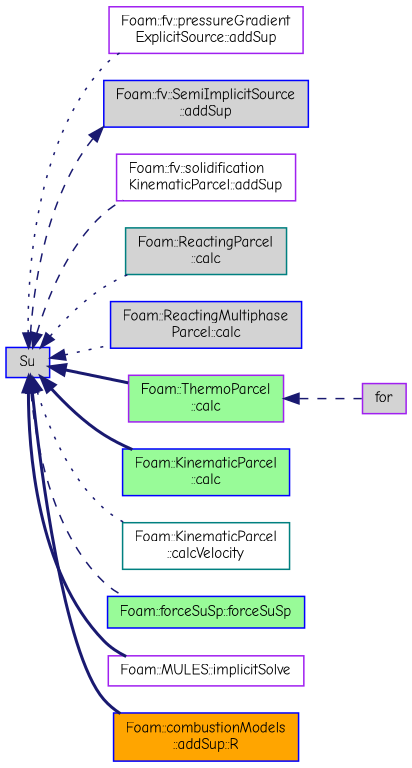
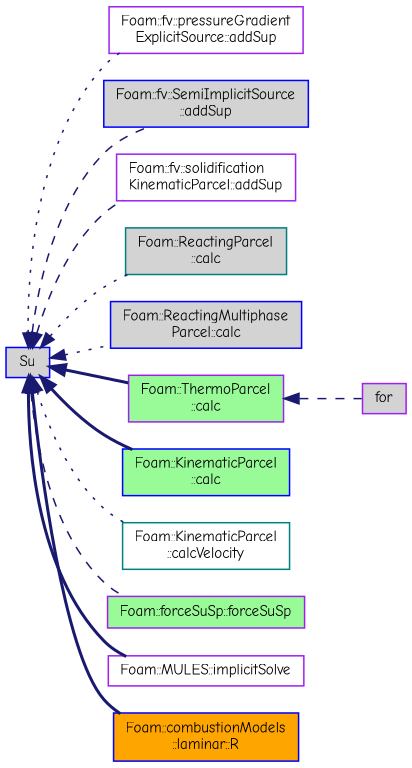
(46, 238) -> (65, 213)
(206, 612) -> (206, 612)
(206, 737) -> (206, 737)
